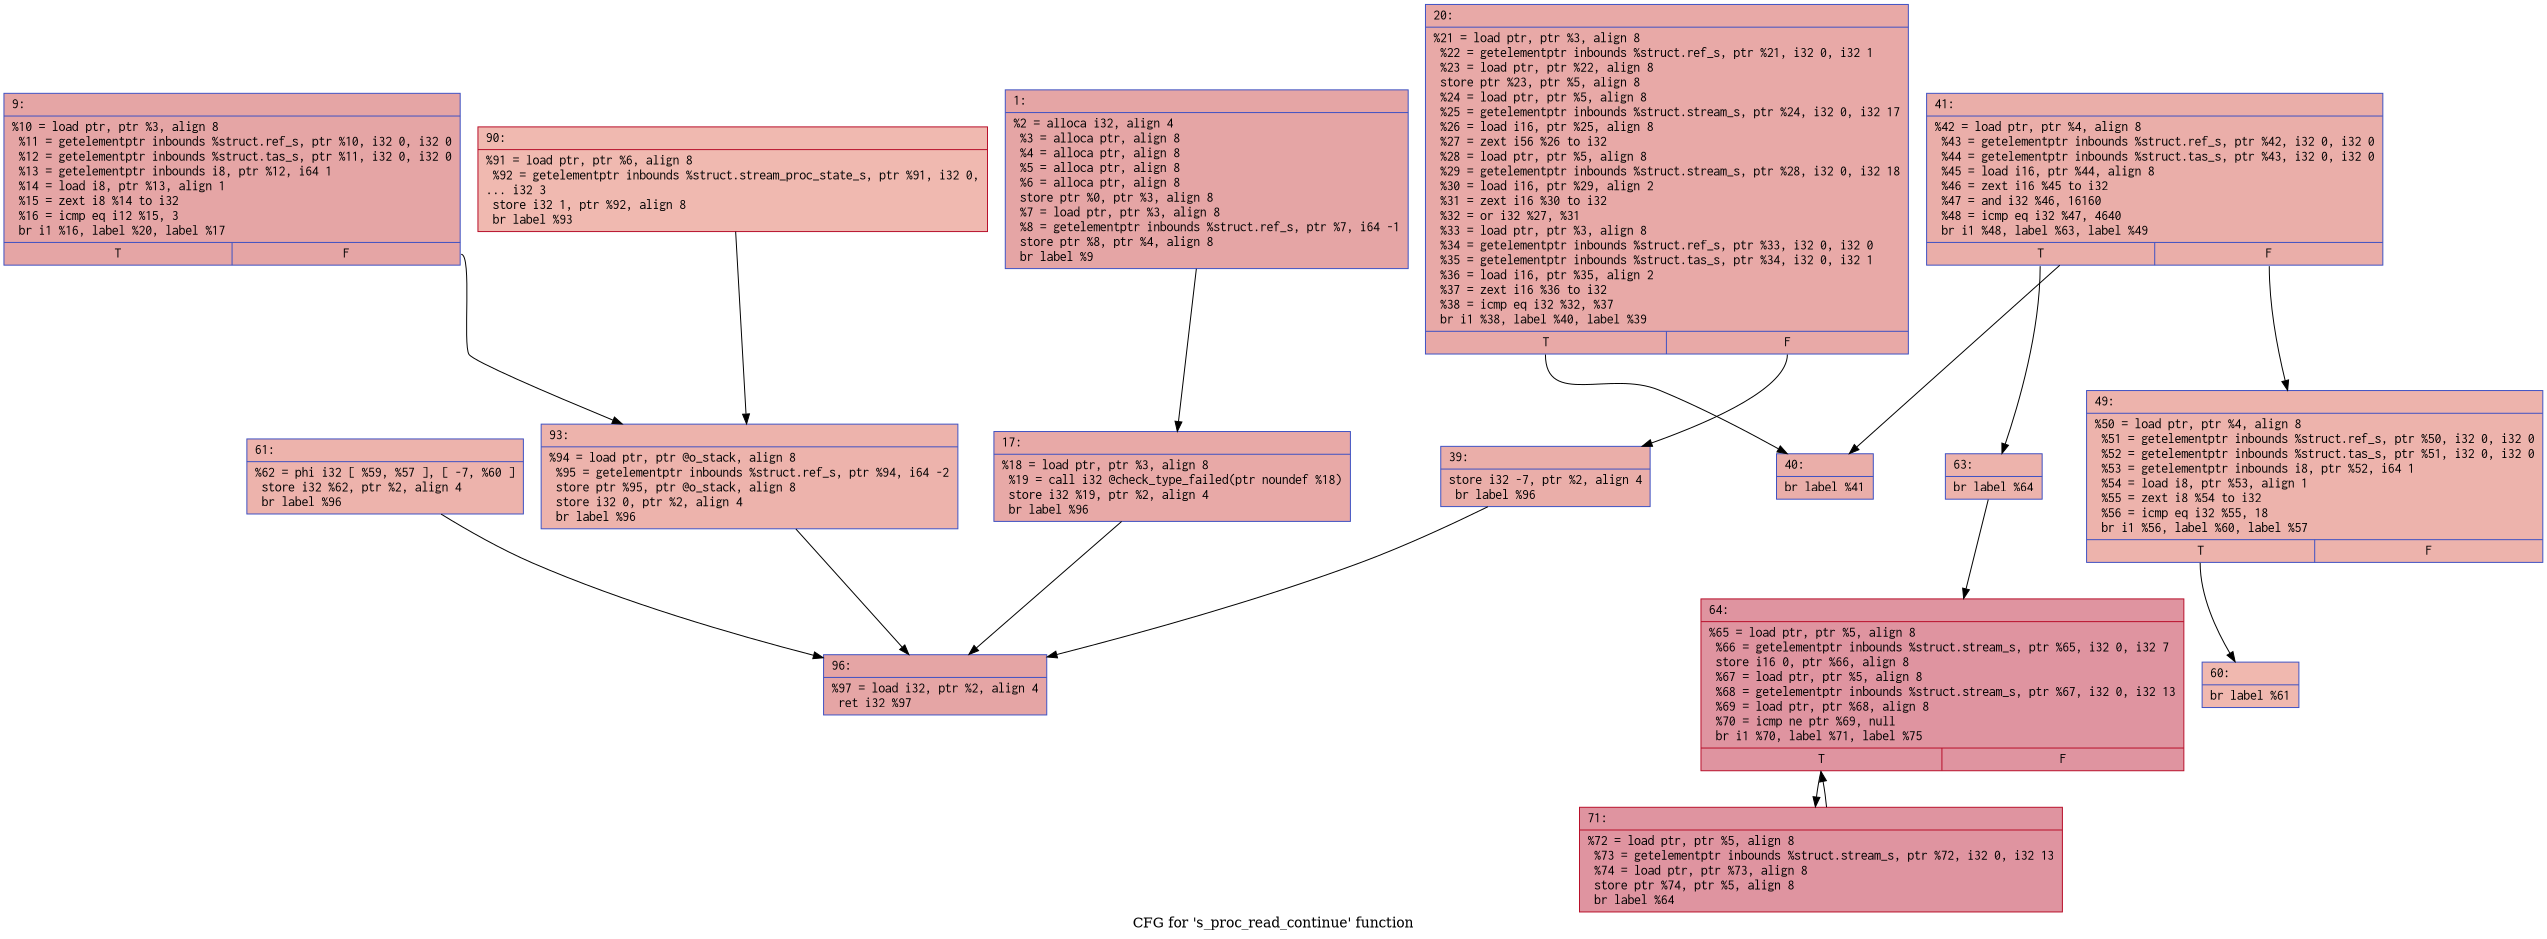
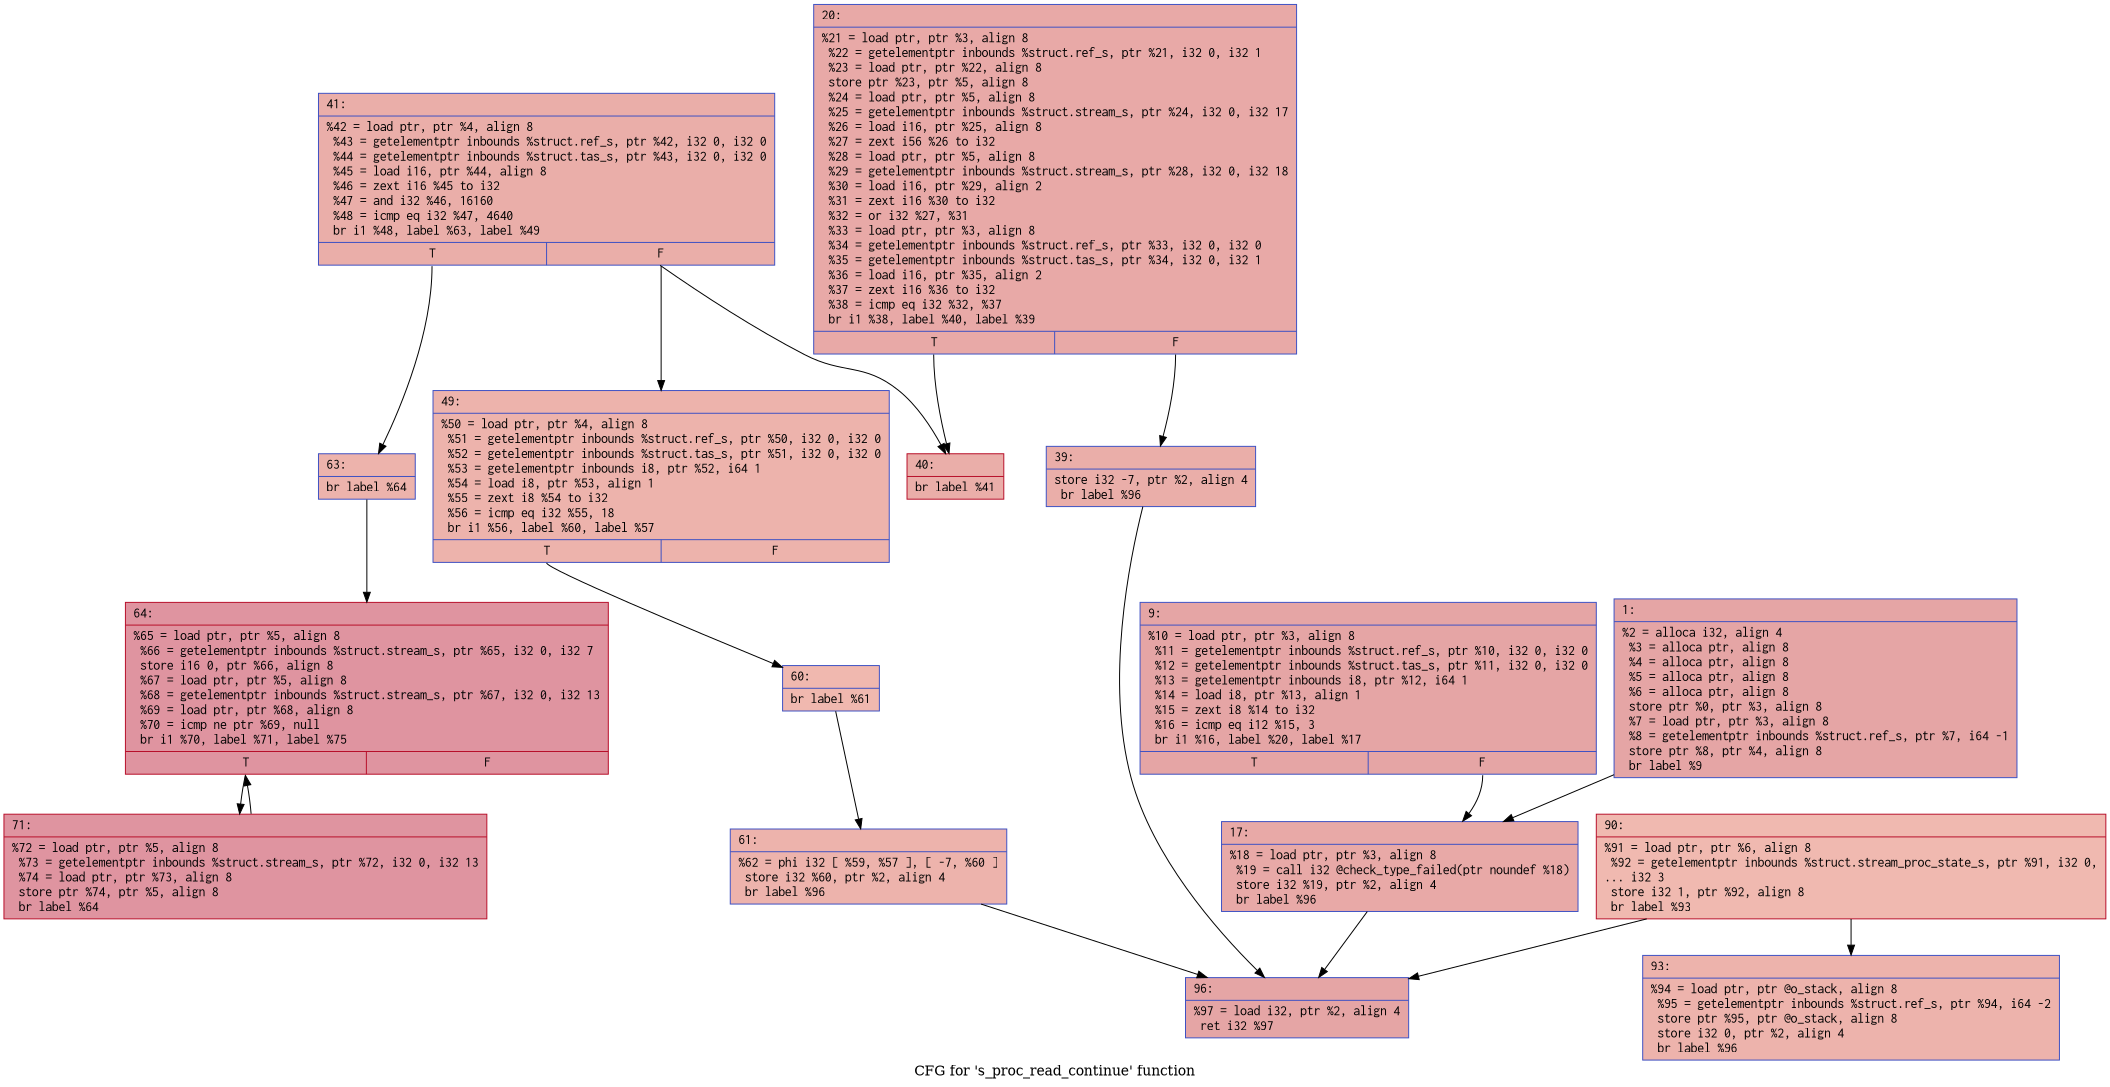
(494, 368) -> (1479, 795)
(1825, 476) -> (955, 476)
(358, 487) -> (842, 877)
(849, 588) -> (1533, 948)
none -> (847, 765)
